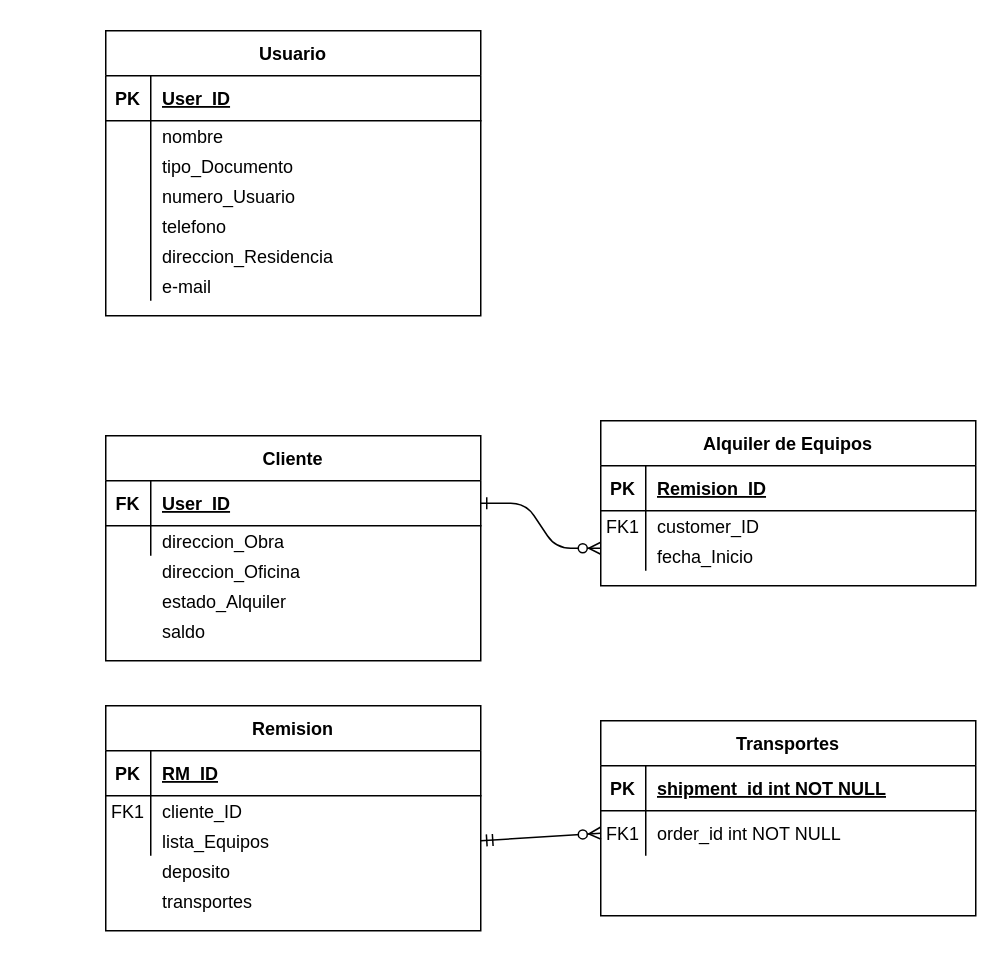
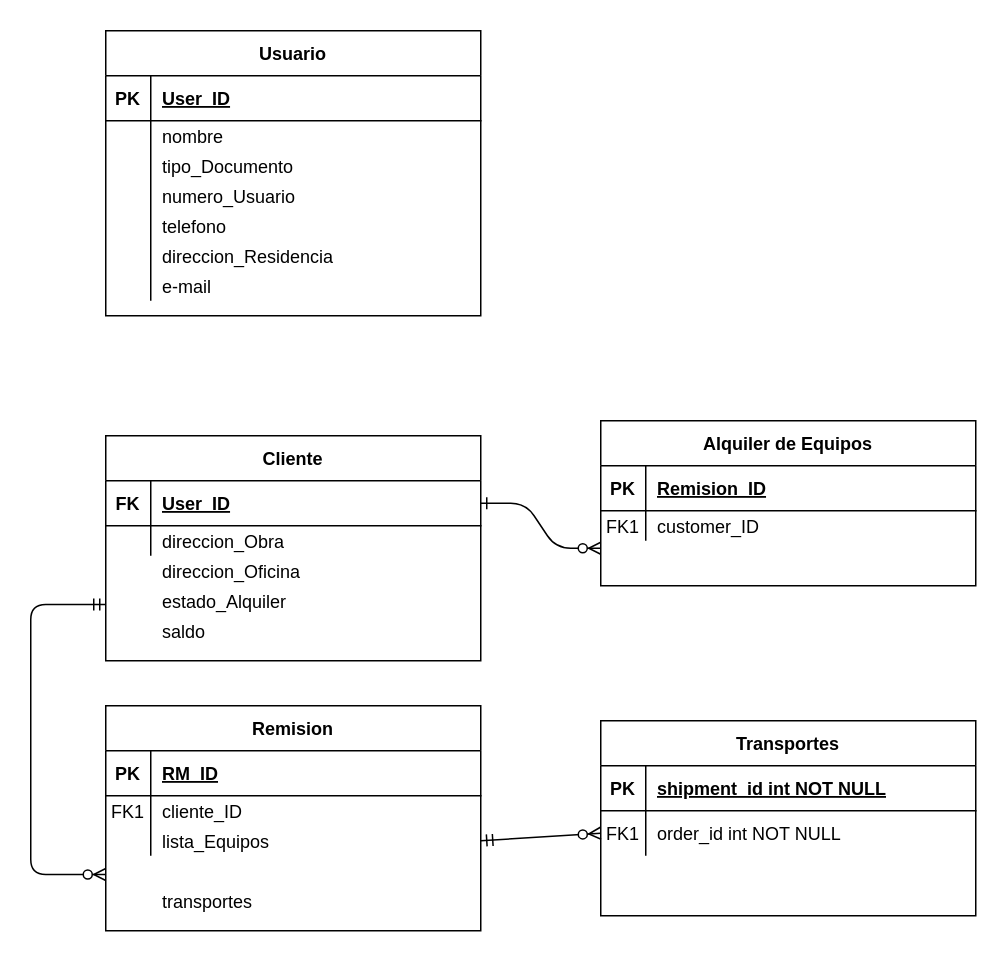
(811, 556) -> none
none -> (31, 740)
(316, 871) -> none
